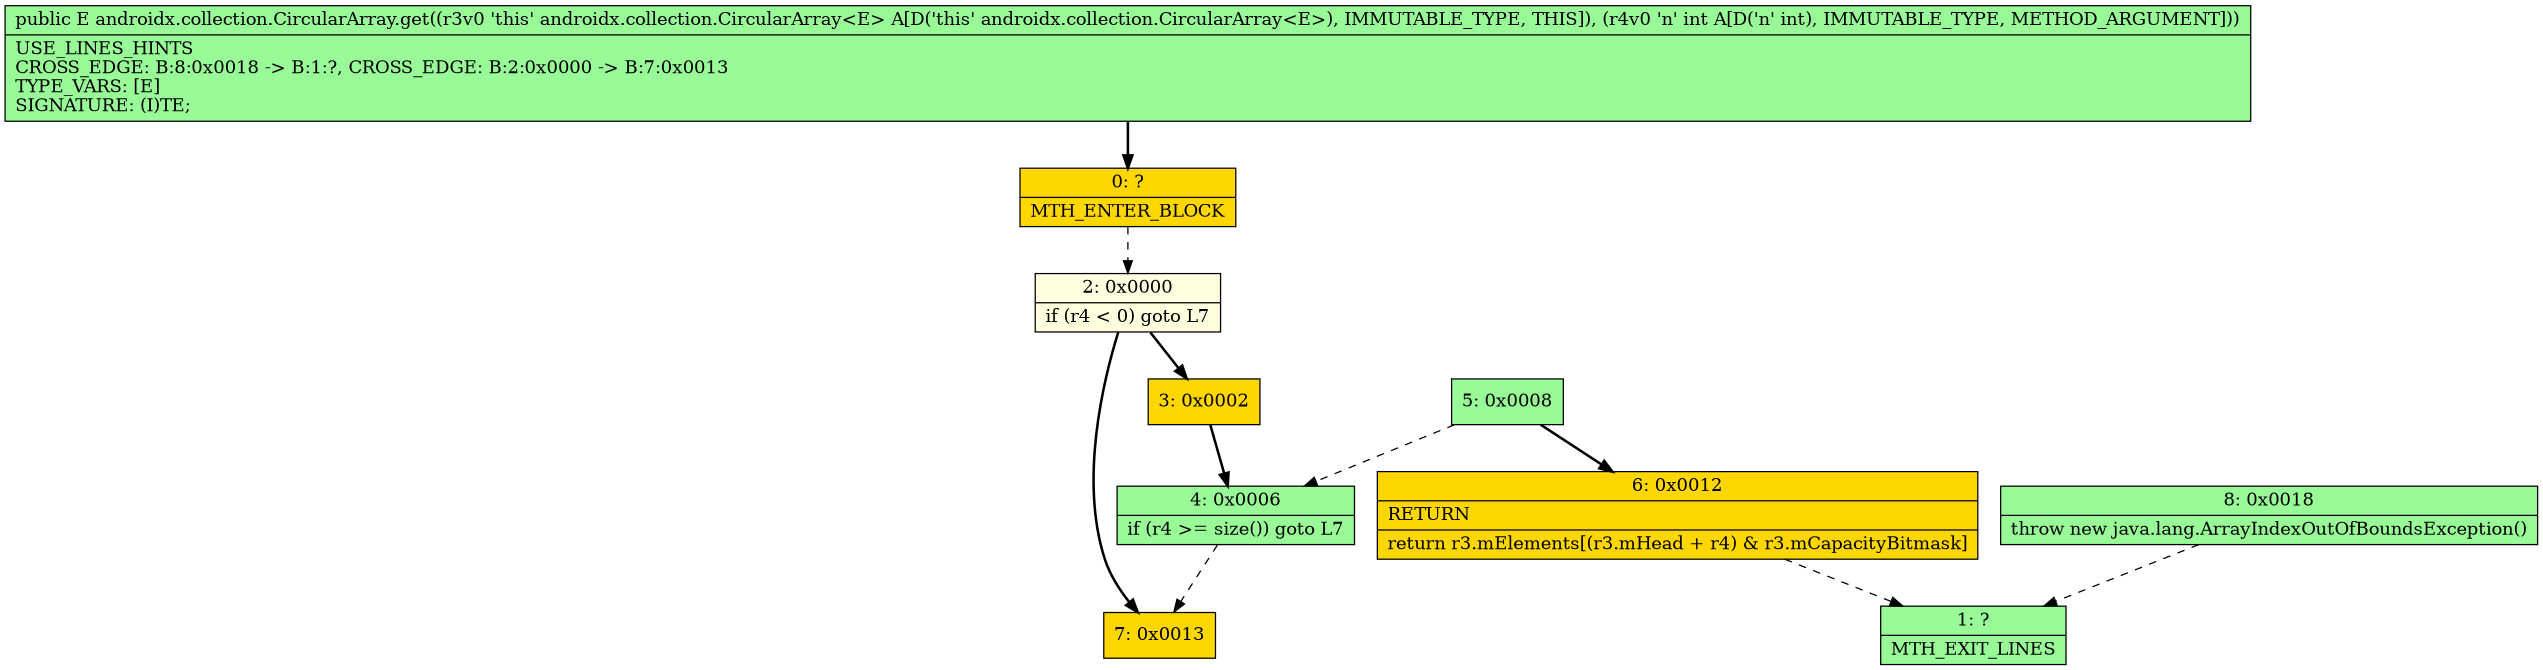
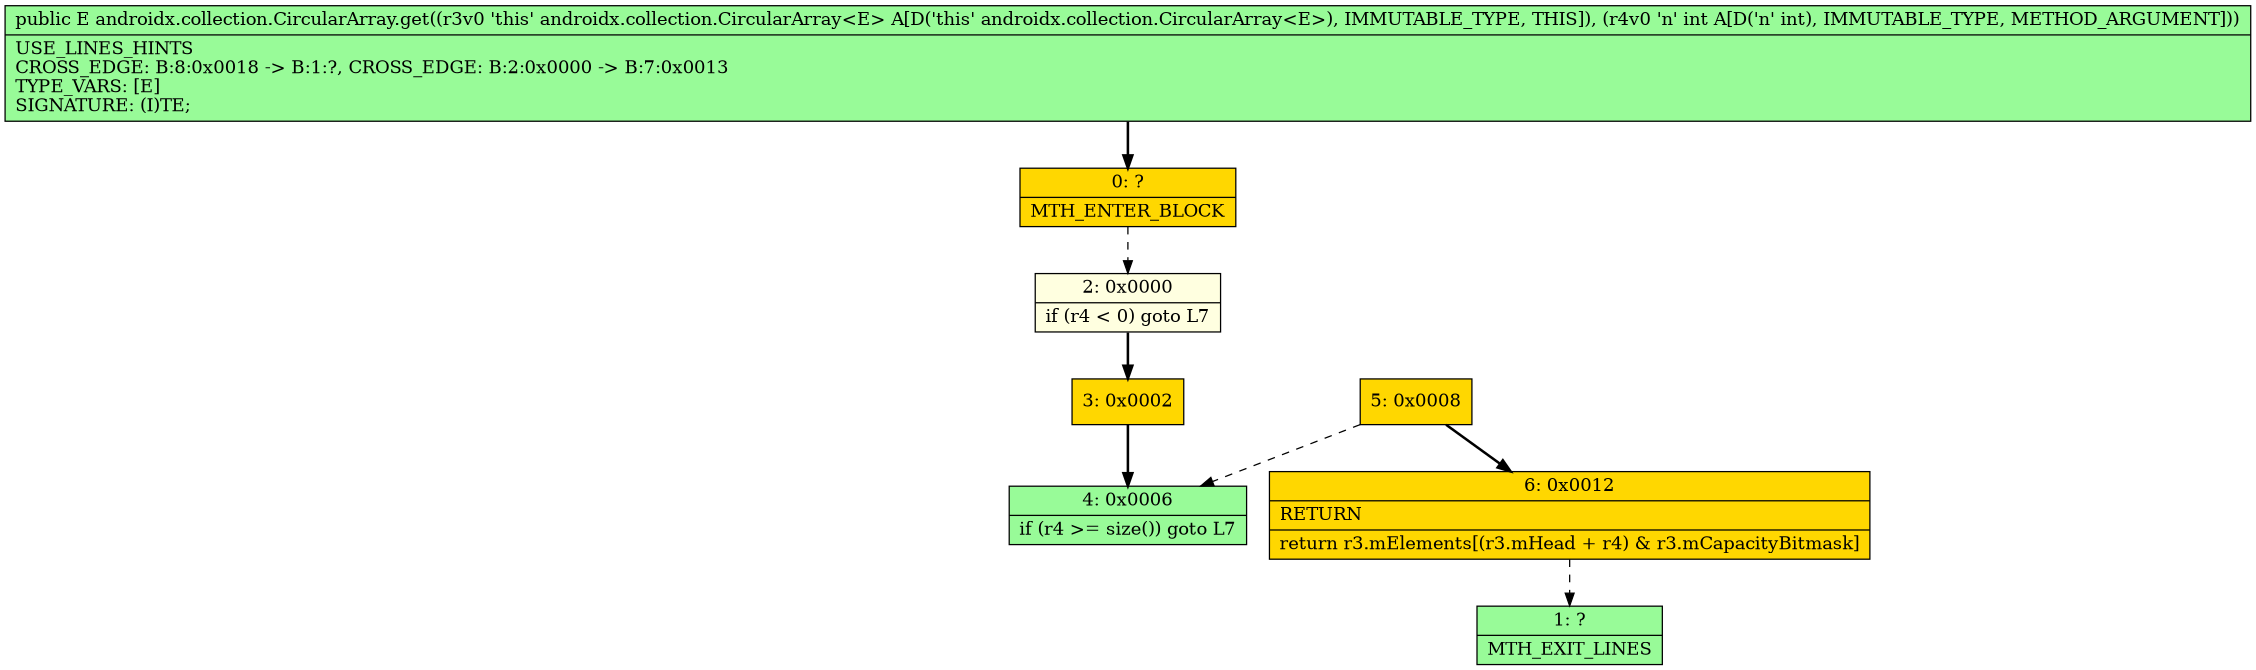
(1507, 402) -> (1416, 402)
(2269, 515) -> none
(1160, 635) -> none
